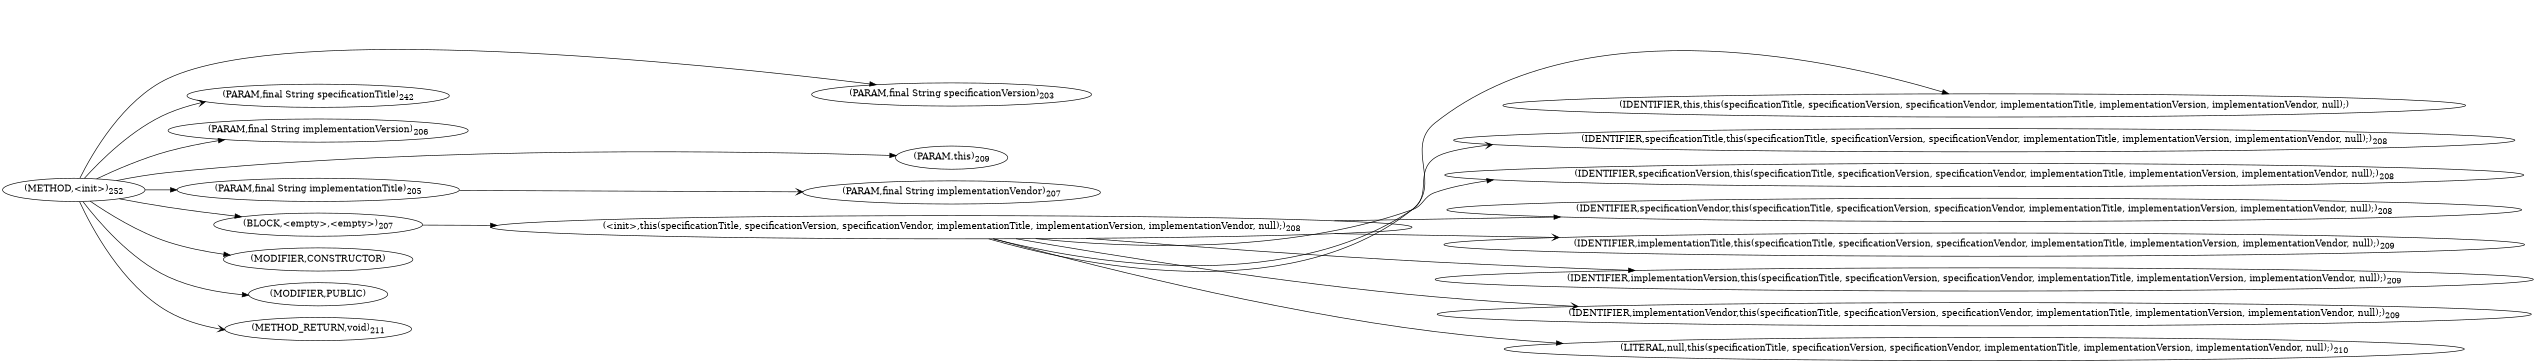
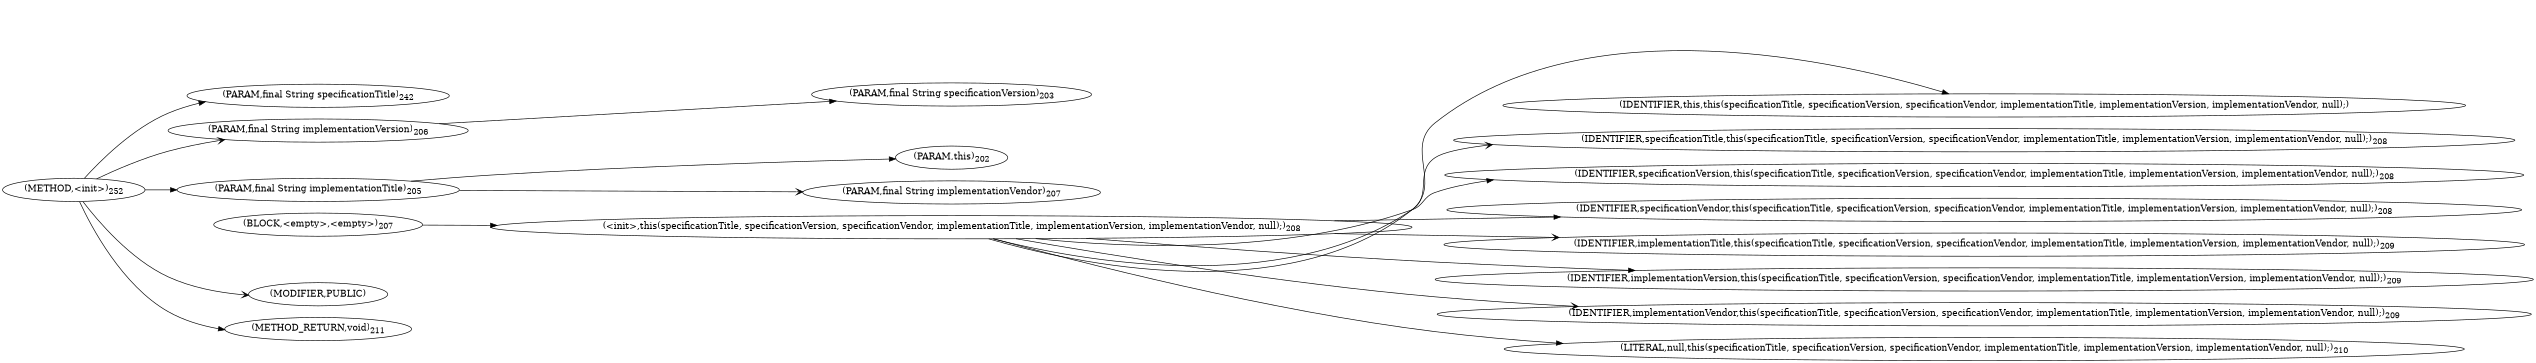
(450, 51) -> (634, 113)
(136, 132) -> (136, 132)
(502, 154) -> (650, 167)
(156, 155) -> (156, 155)
(982, 157) -> (982, 157)
(177, 209) -> none
(318, 259) -> none
(152, 268) -> (152, 268)
(133, 283) -> (133, 283)
